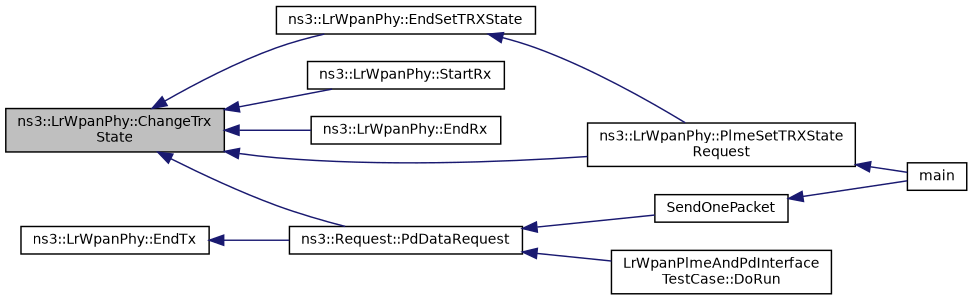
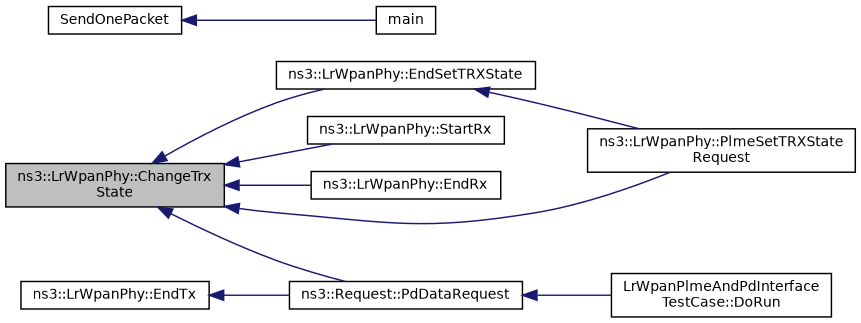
(889, 170) -> none
(596, 221) -> none
